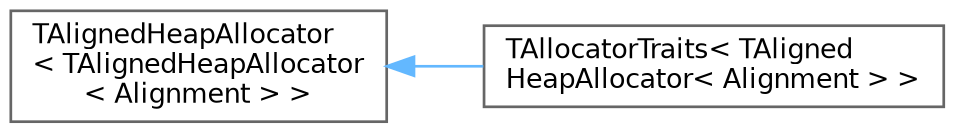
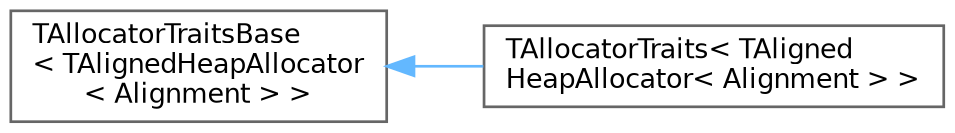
(199, 66) -> (199, 66)
